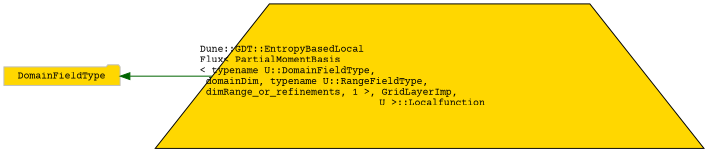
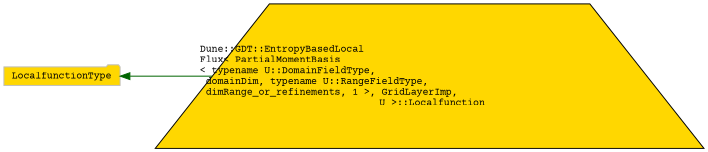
(62, 76) -> (62, 76)
